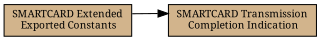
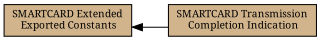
(145, 14) -> (155, 27)
